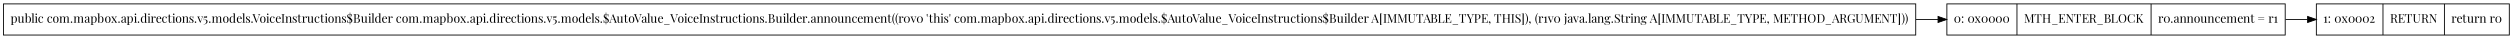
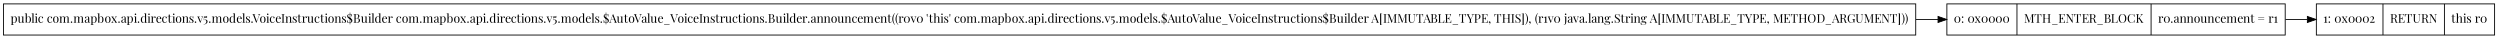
(2477, 19) -> (2470, 19)
